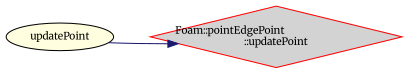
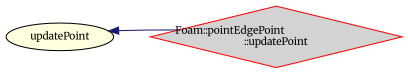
(138, 44) -> (149, 30)
